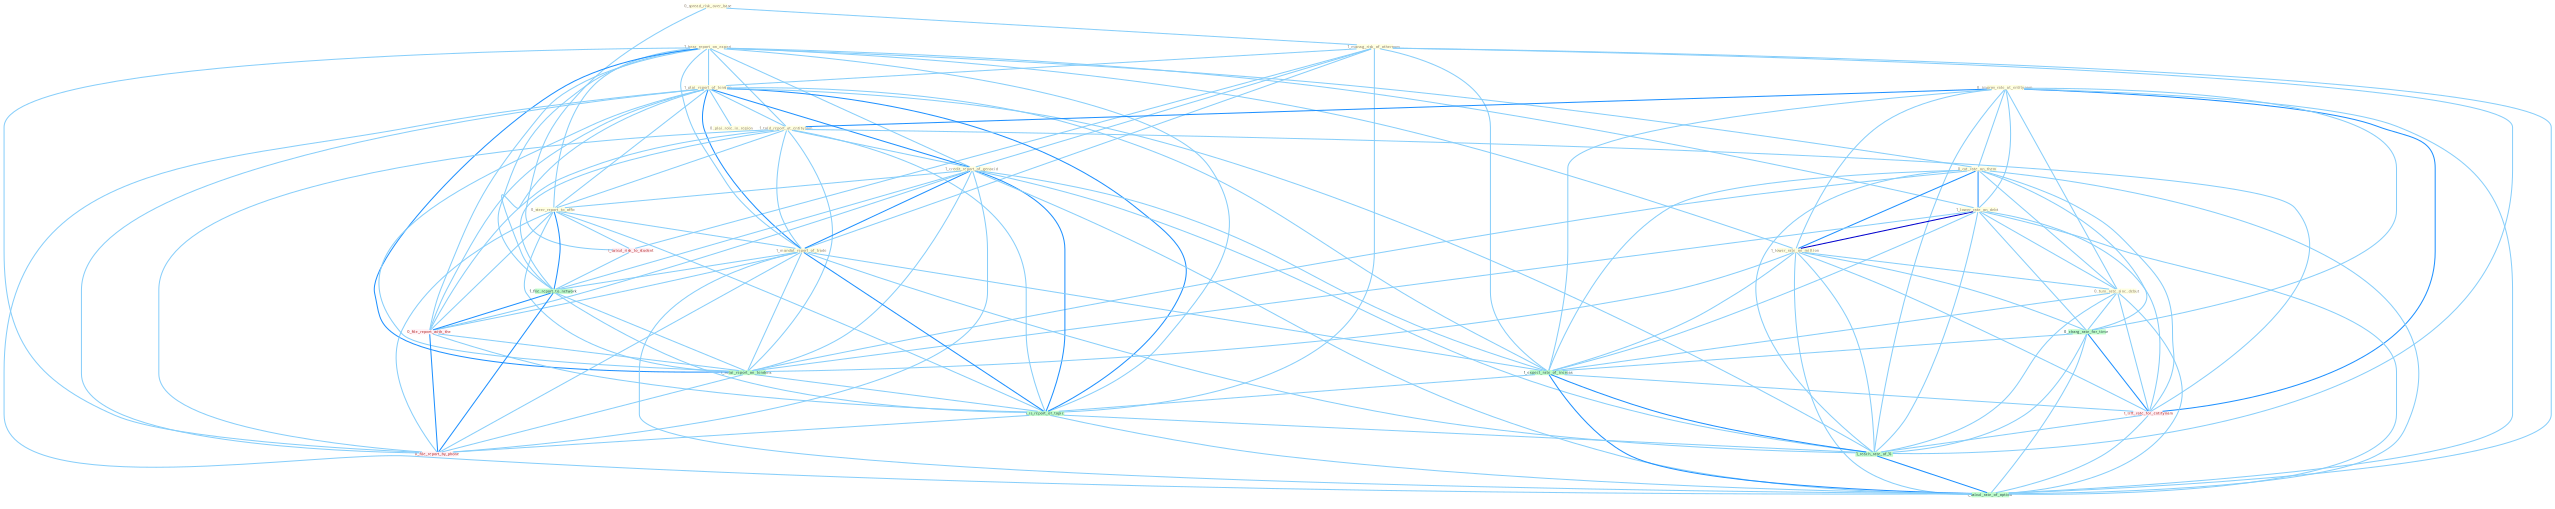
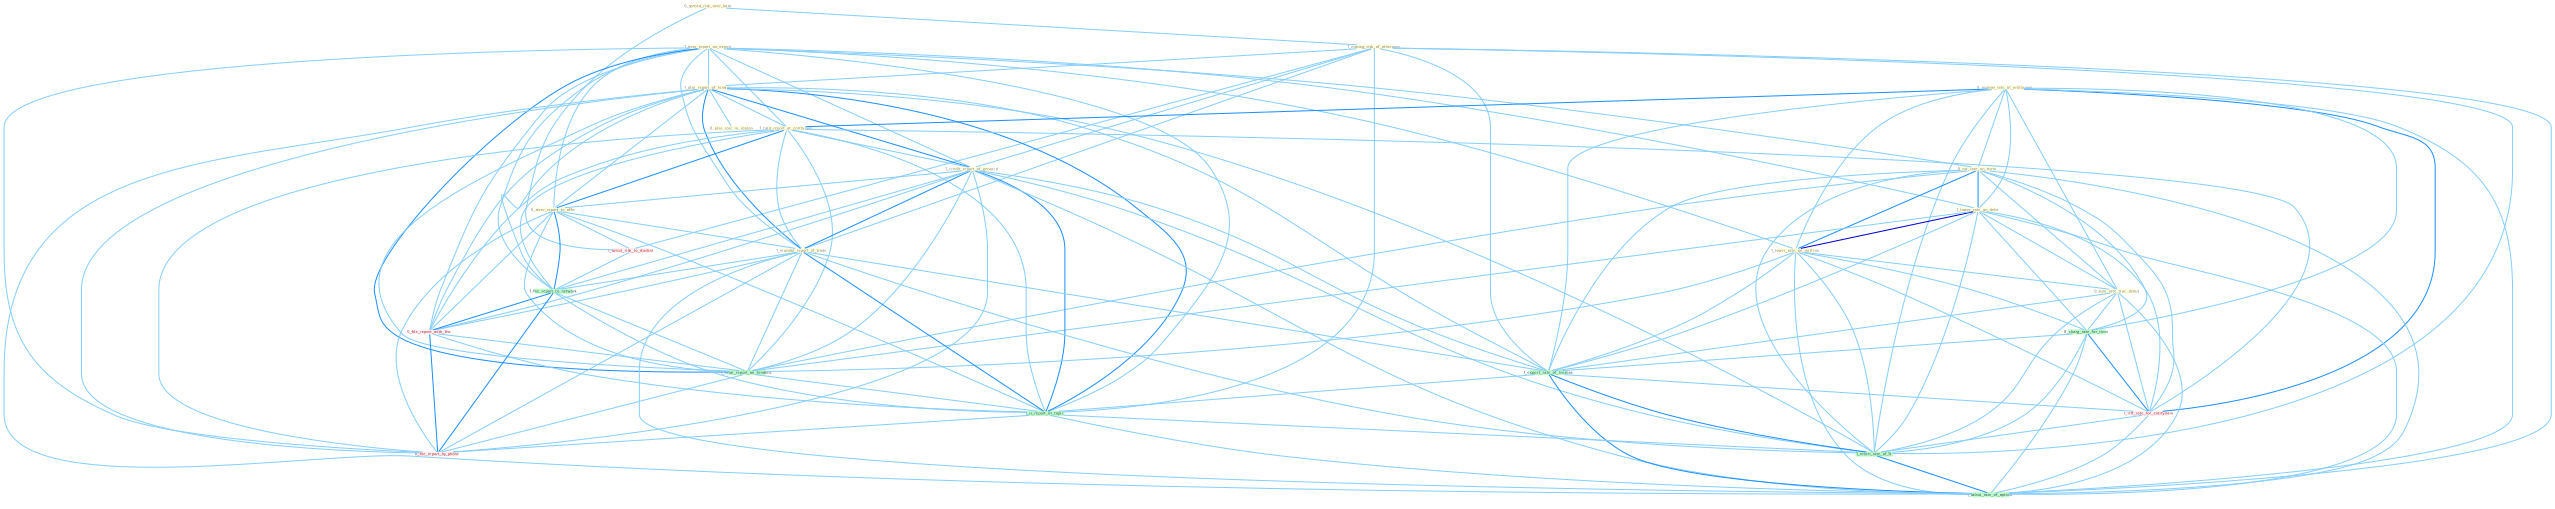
(670, 169) -> (670, 169)
